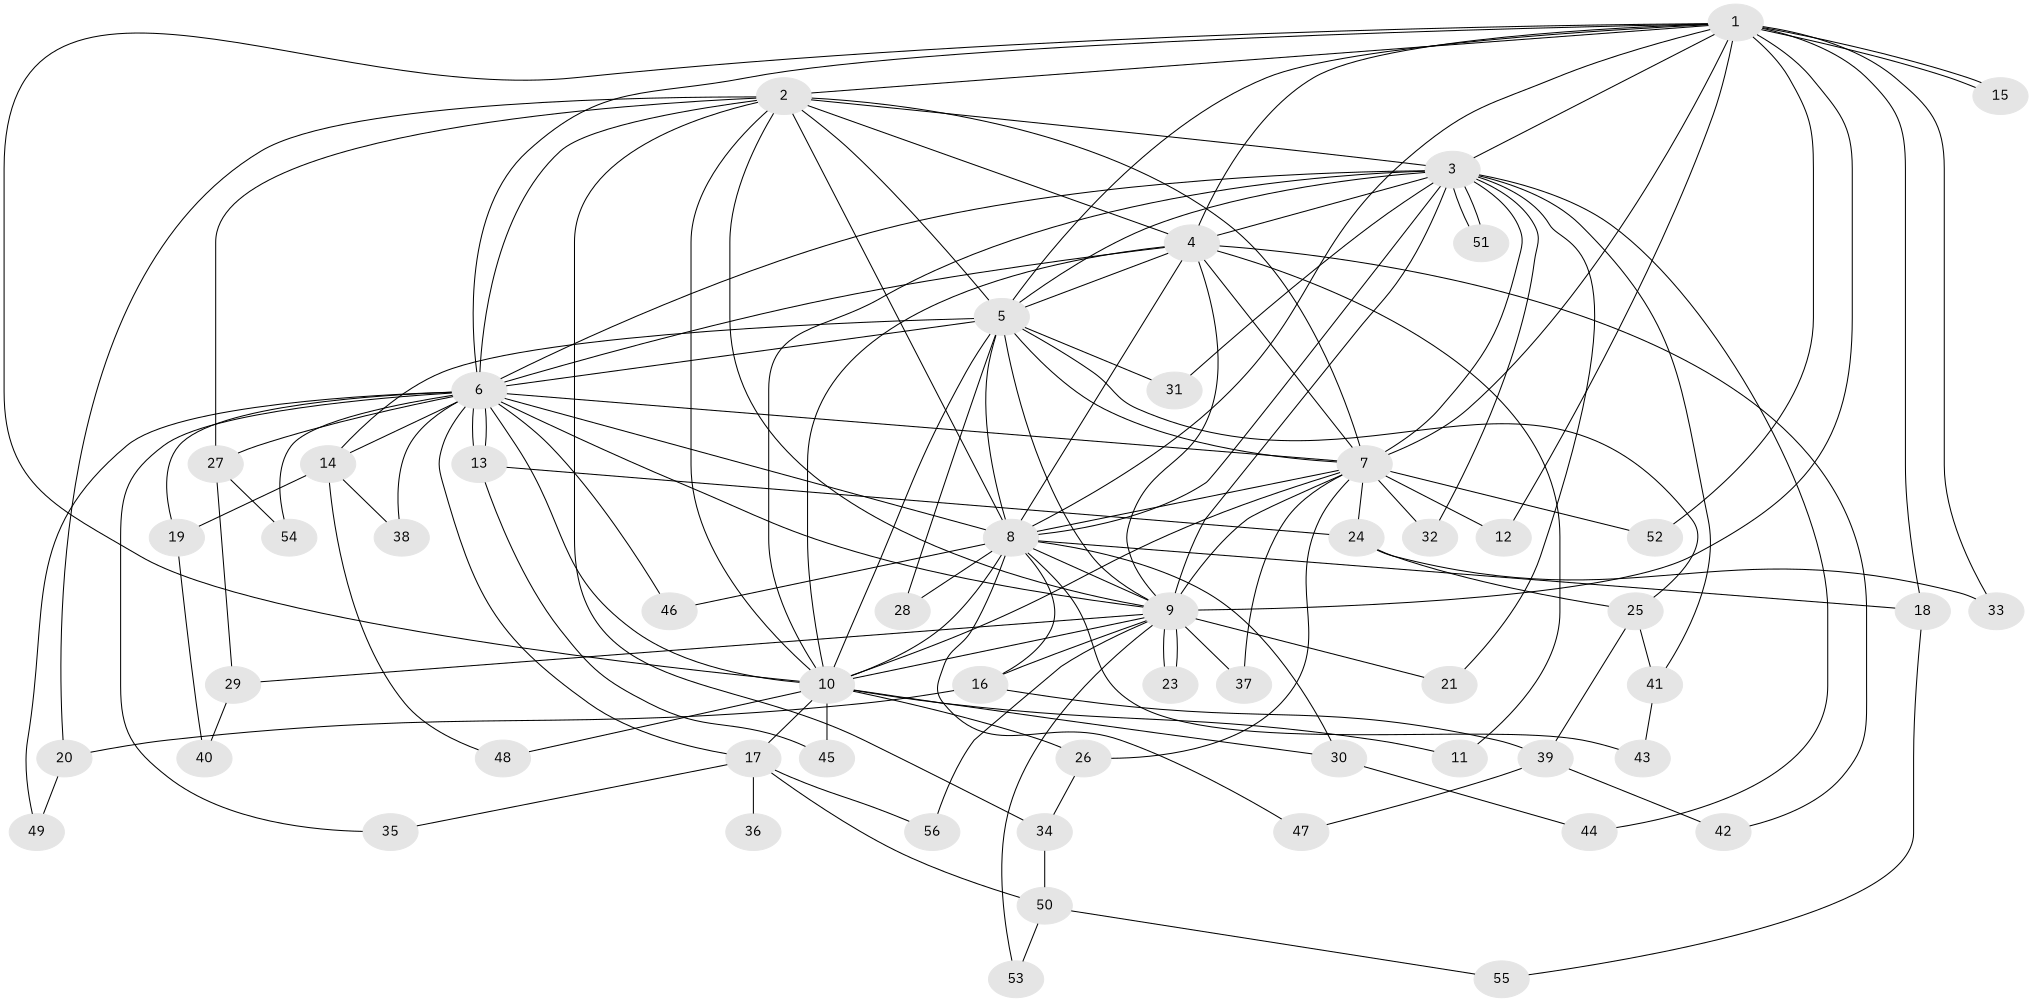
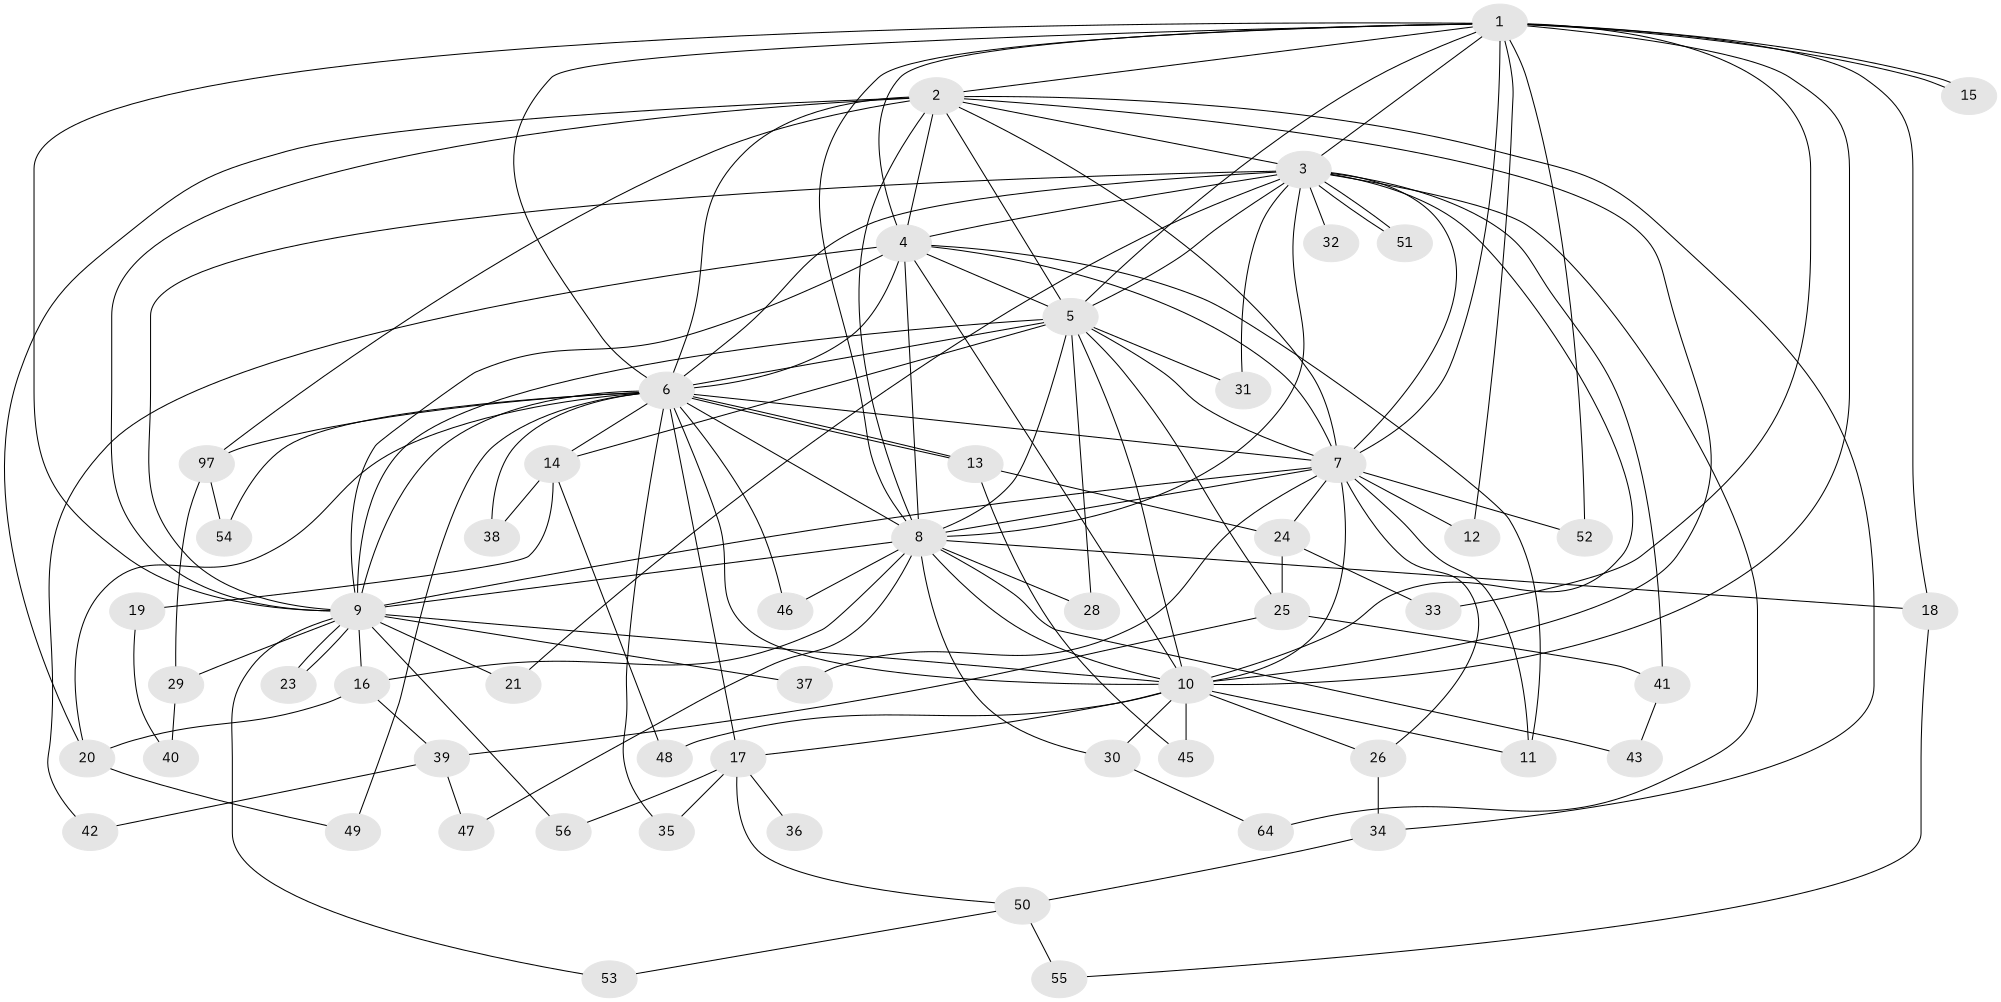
(273, 410) -> (303, 530)
(216, 464) -> (207, 464)
(1397, 501) -> (1453, 567)
(1590, 832) -> (1266, 832)
